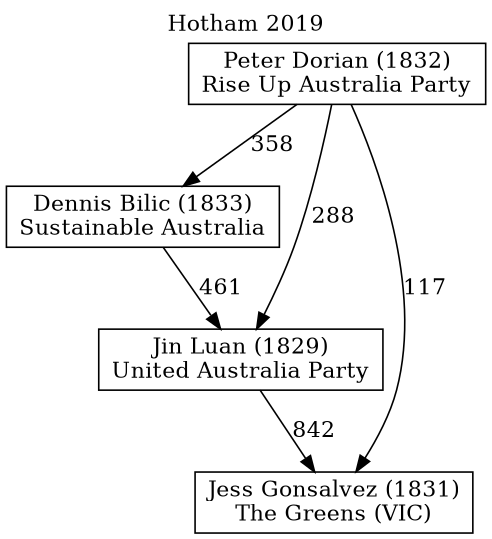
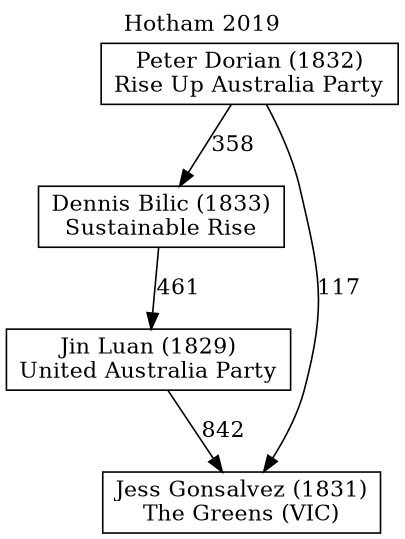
(305, 212) -> none
(143, 217) -> (161, 217)
